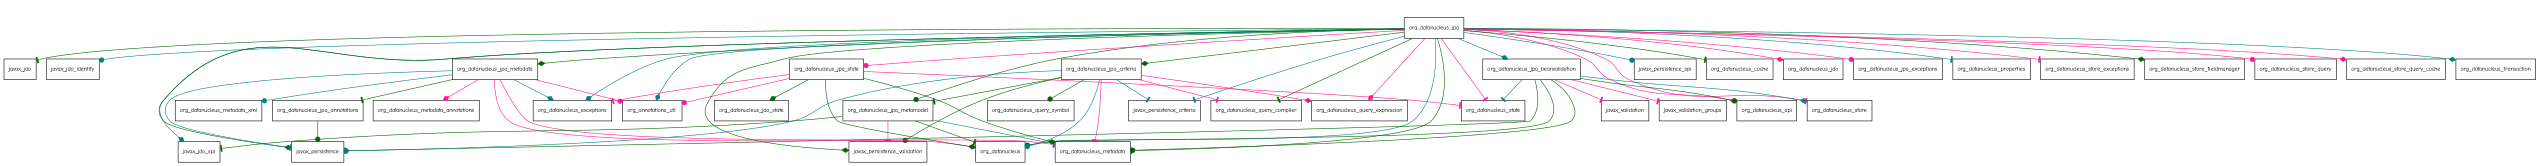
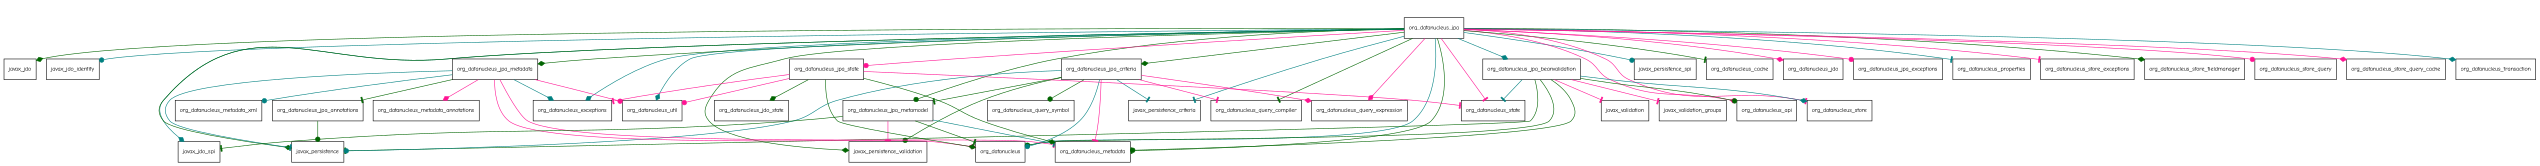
(721, 32) -> (721, 32)
(652, 111) -> (652, 111)
